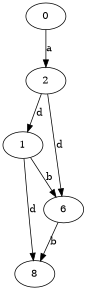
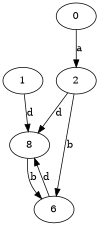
(36, 109) -> (55, 110)
(60, 145) -> (70, 145)
(41, 174) -> (29, 177)
(54, 242) -> (47, 177)
